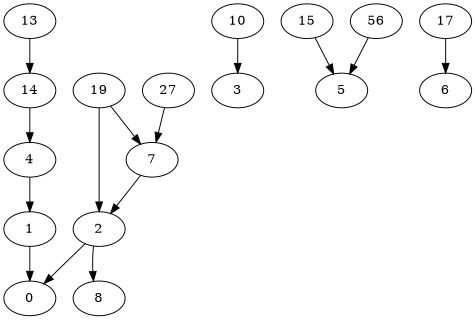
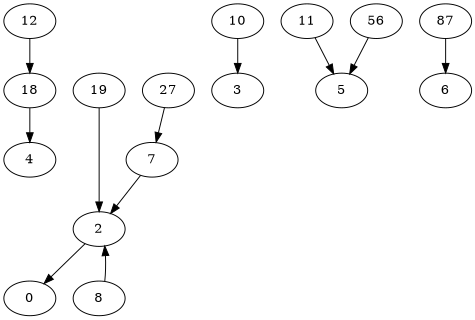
(30, 21) -> (30, 21)
(307, 21) -> (307, 21)
(446, 21) -> (446, 21)
(30, 90) -> (30, 90)
(123, 121) -> none
(30, 229) -> none
(93, 259) -> (106, 268)
